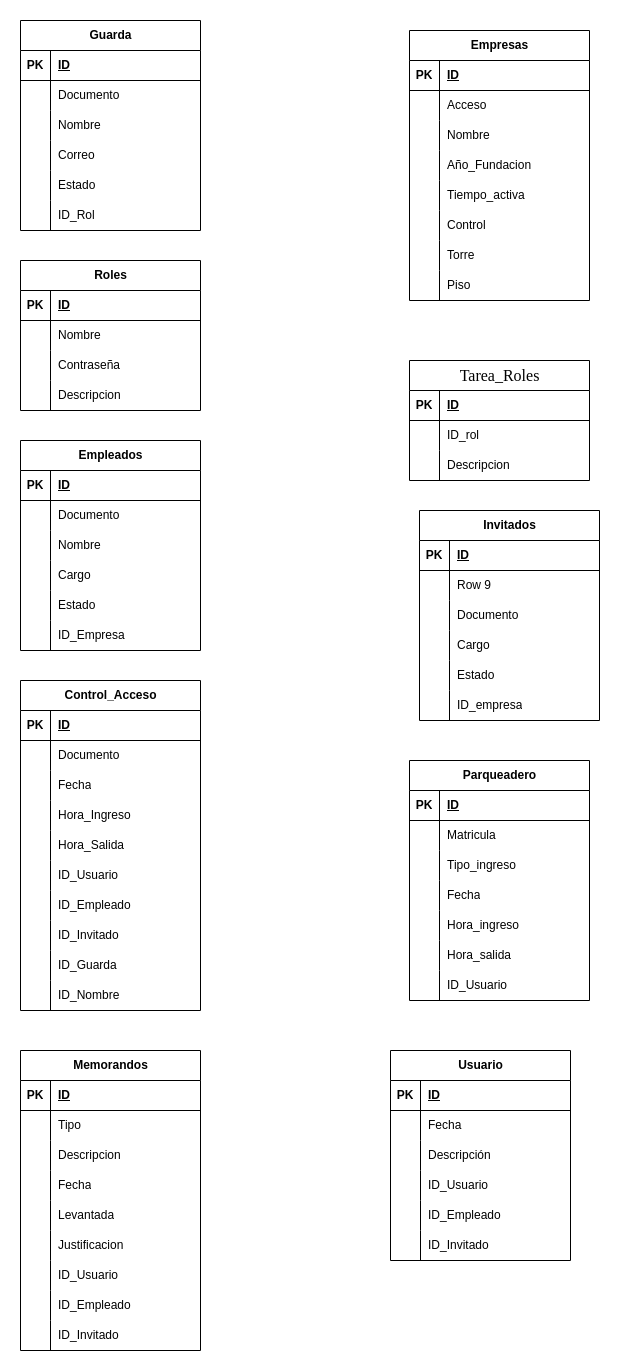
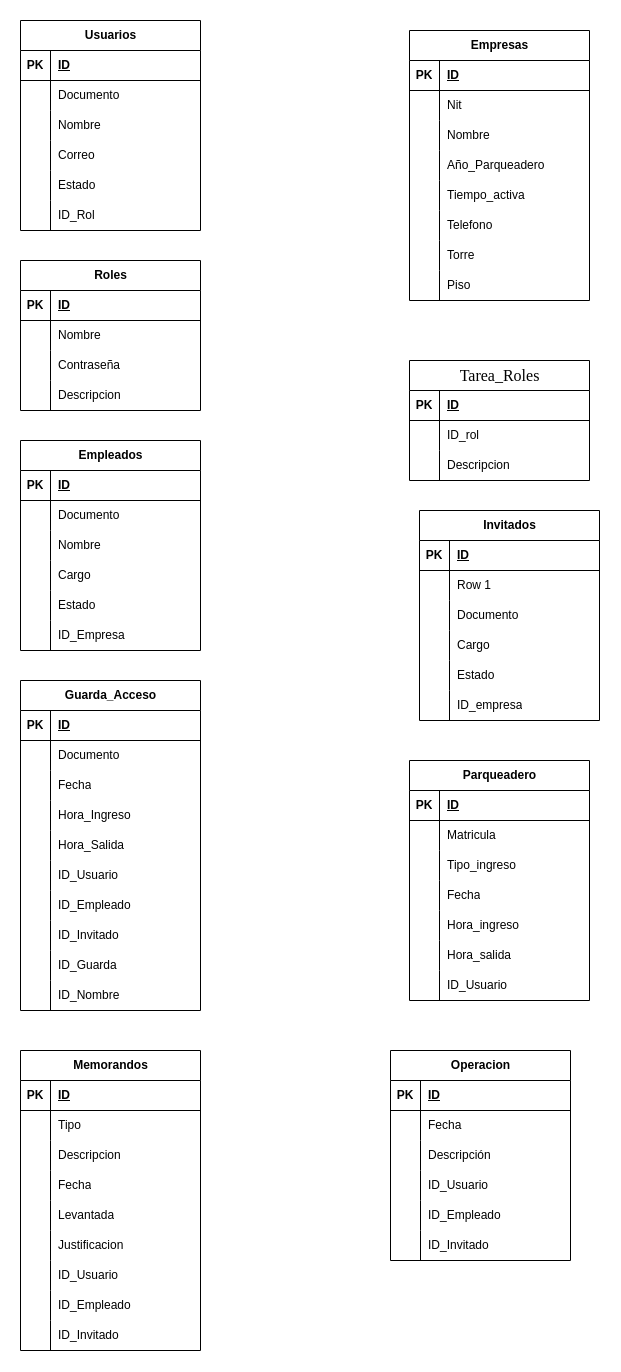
(111, 36) -> (111, 36)
(468, 106) -> (456, 106)
(490, 166) -> (498, 166)
(469, 226) -> (473, 226)
(473, 586) -> (473, 586)
(111, 696) -> (111, 696)
(481, 1066) -> (481, 1066)
